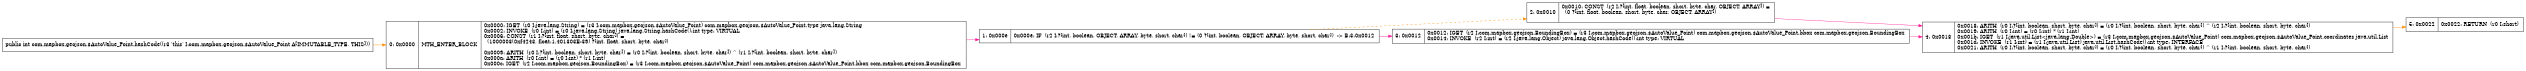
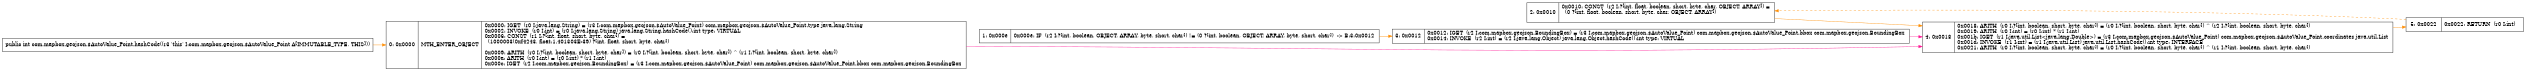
(1847, 22) -> (1847, 22)
(1417, 24) -> (2092, 11)
(2481, 24) -> (2481, 24)
(1384, 36) -> (1384, 36)
(971, 40) -> (1442, 50)
(449, 45) -> (450, 45)
